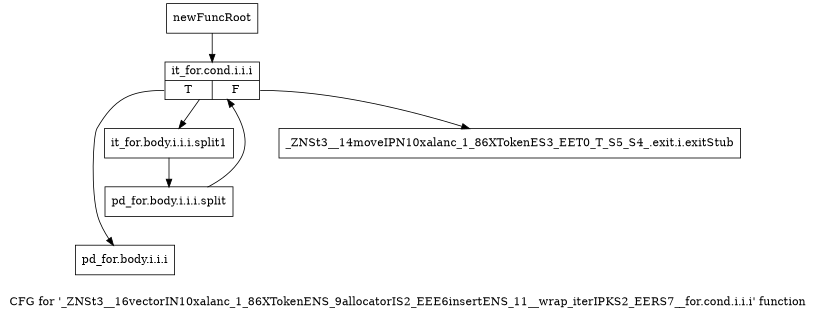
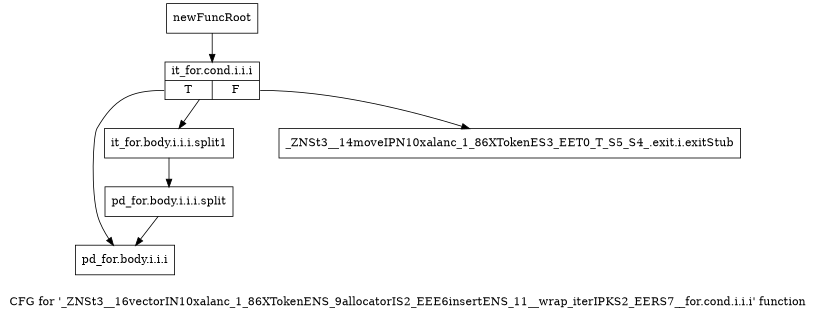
(243, 153) -> (149, 228)
